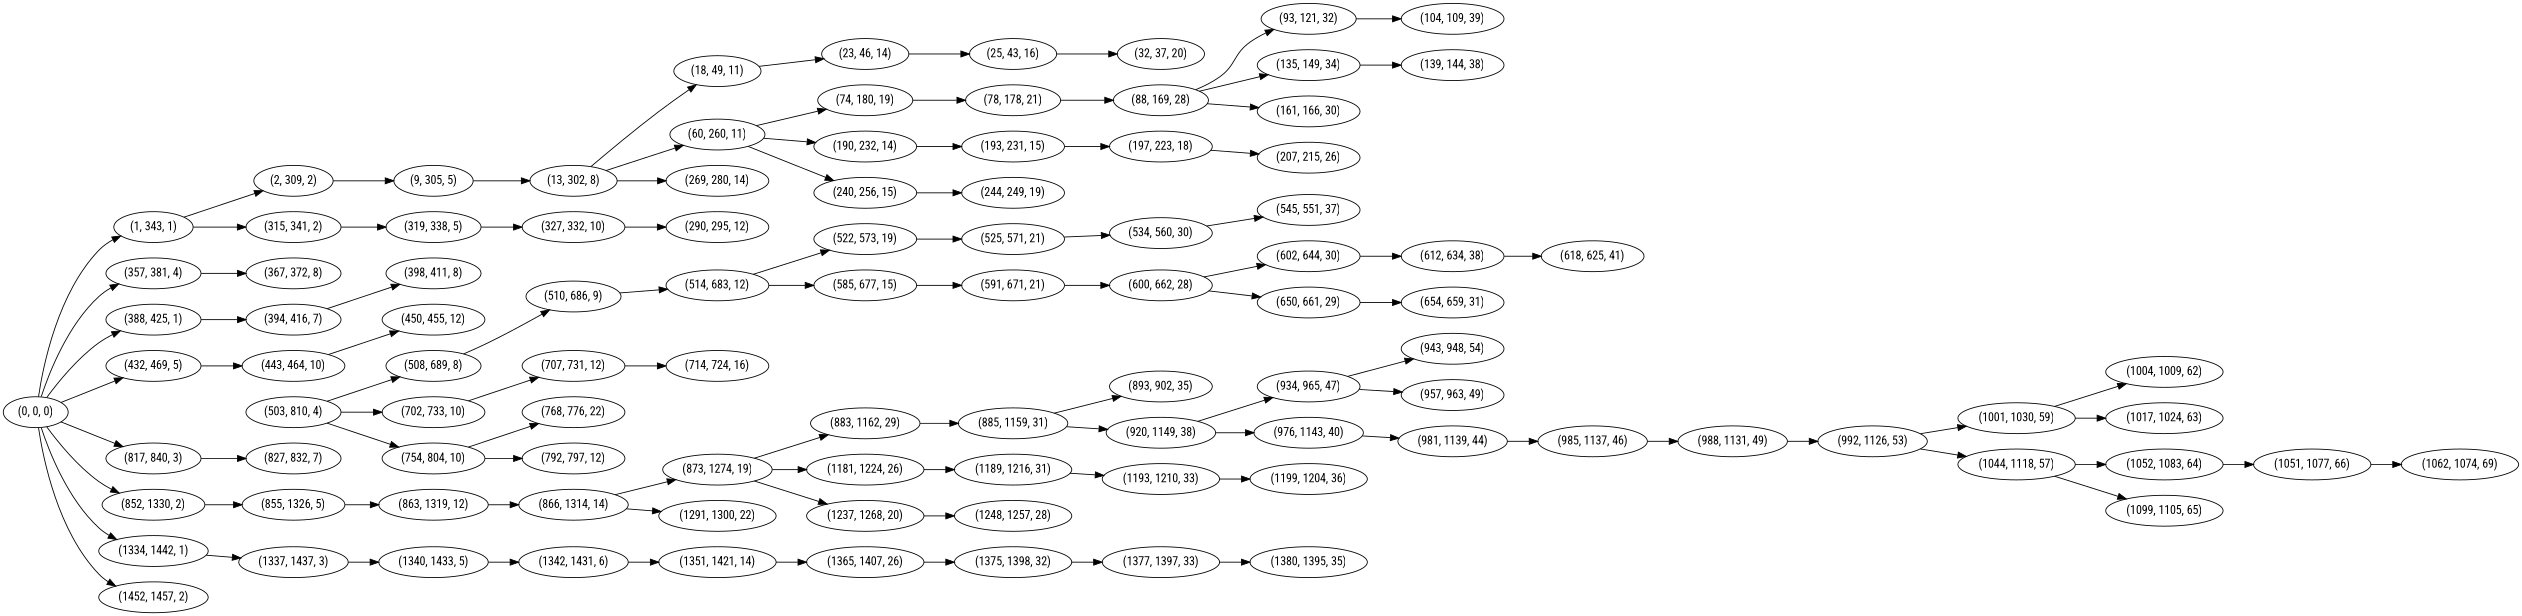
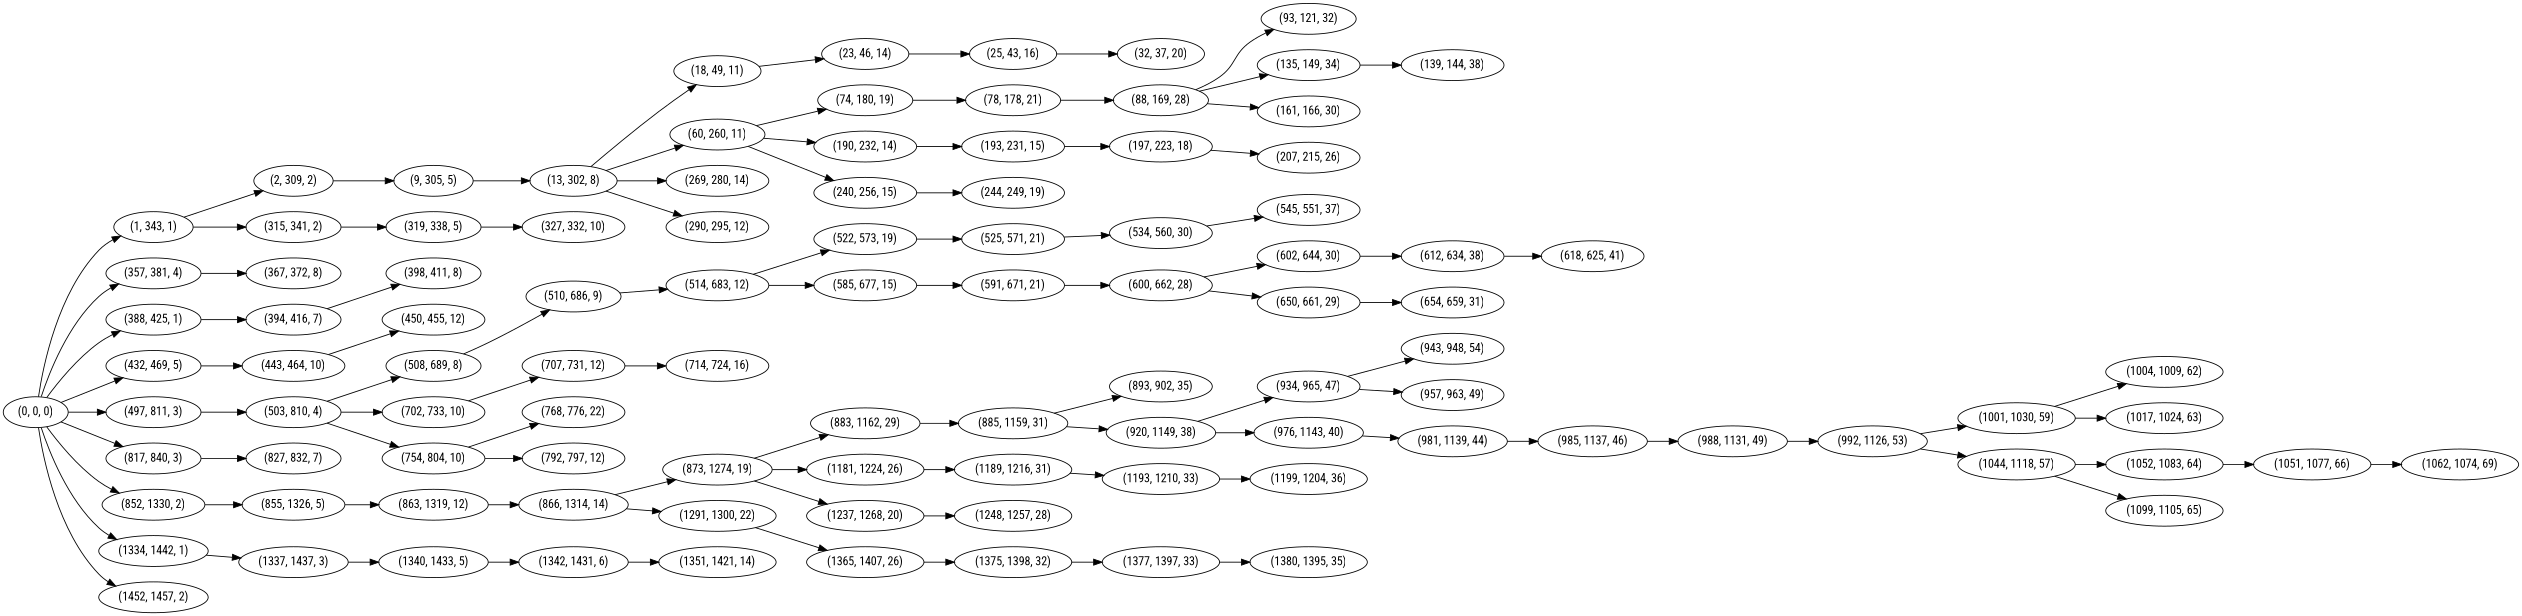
(1453, 19) -> none
(641, 227) -> (640, 202)
none -> (153, 412)
(787, 562) -> (787, 538)
